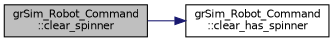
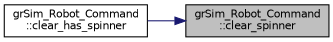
(161, 21) -> (161, 21)
